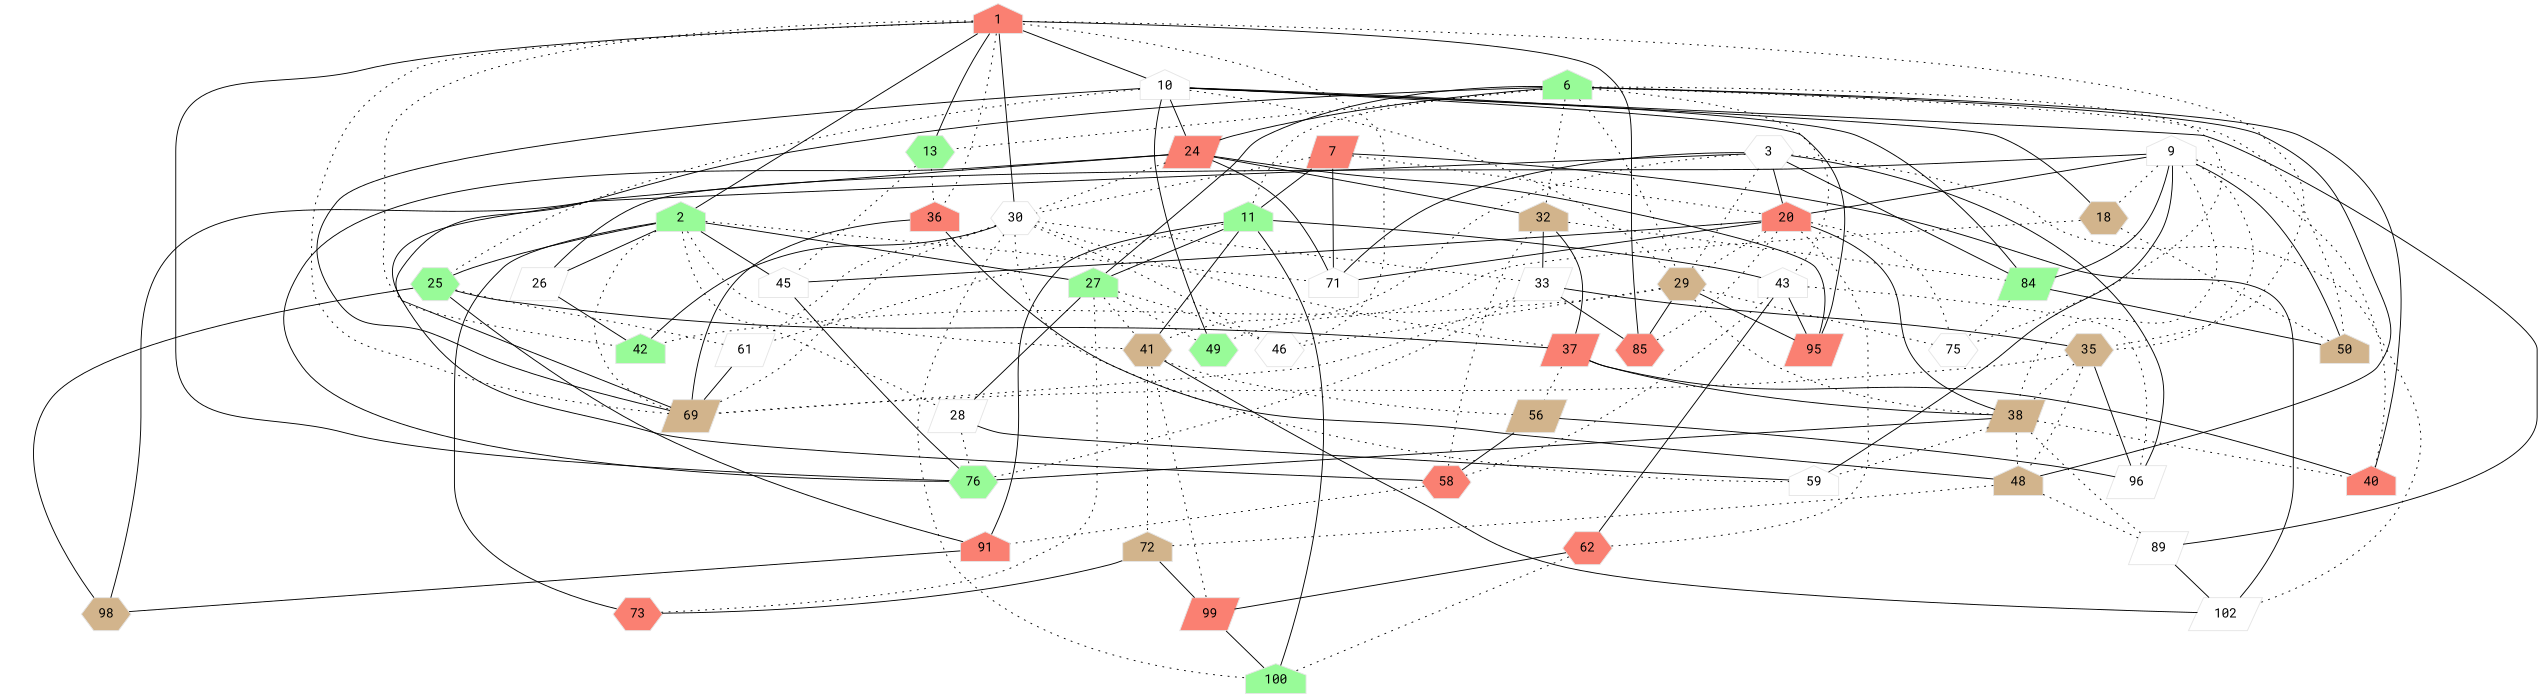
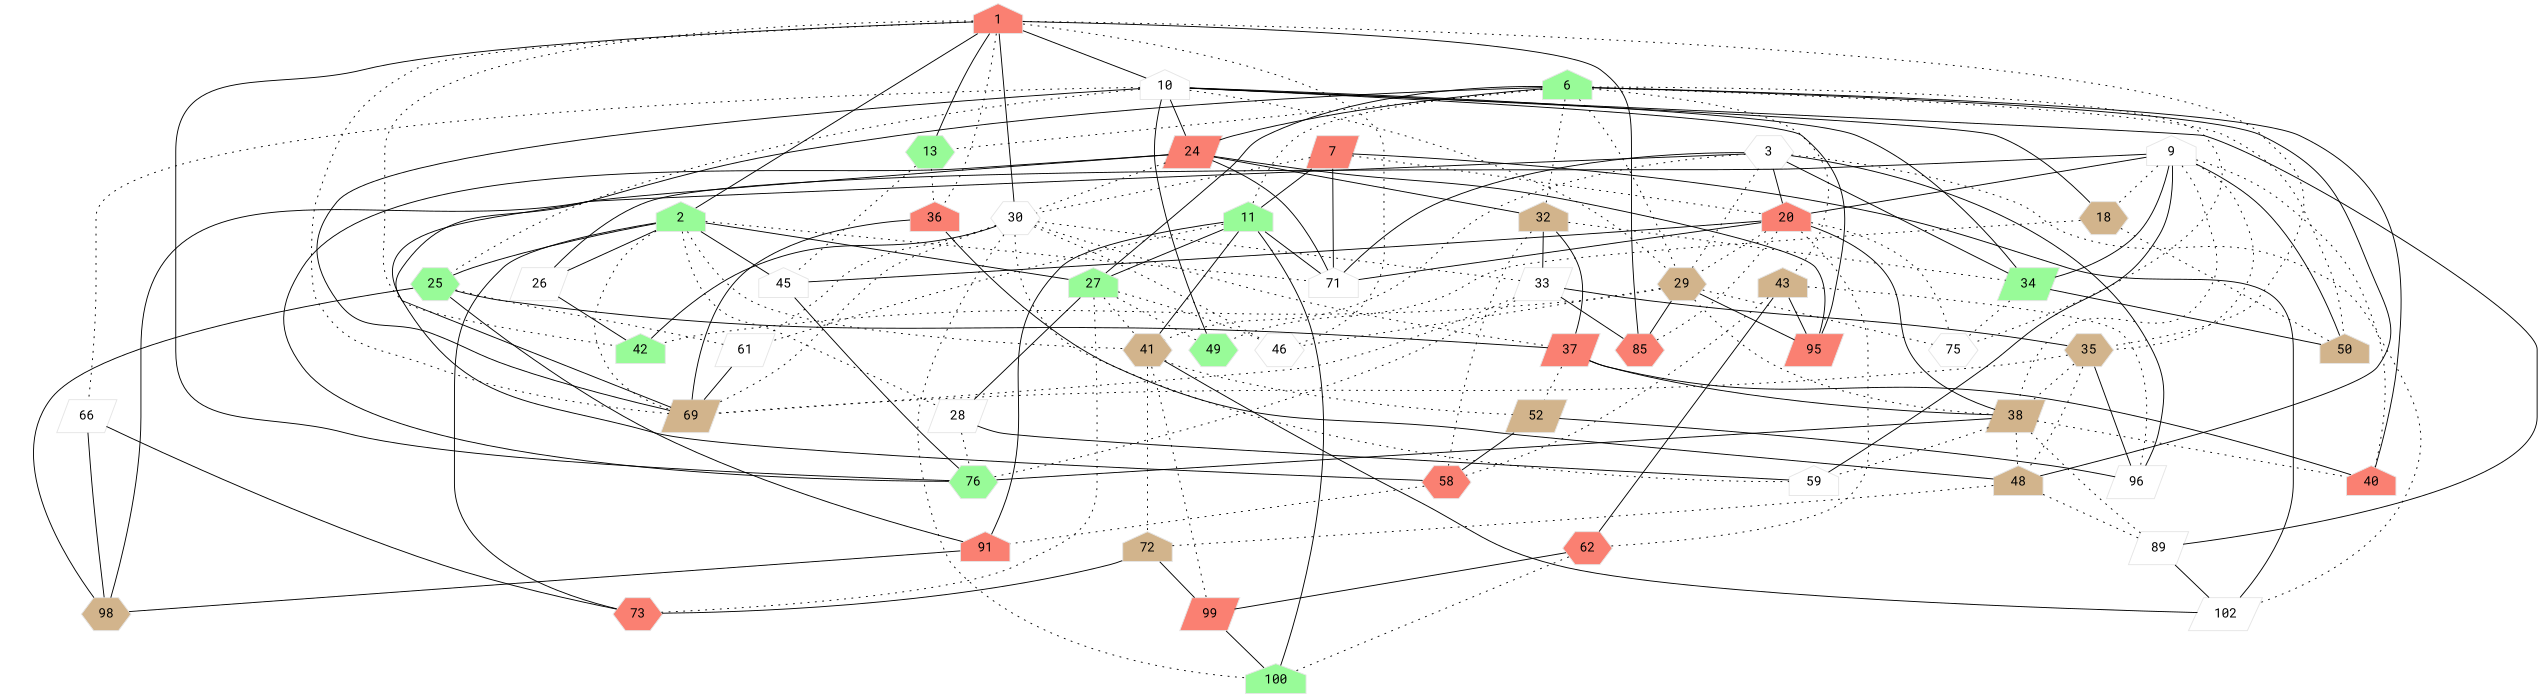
(1555, 246) -> (1283, 245)
(1783, 284) -> (1783, 284)
(2028, 284) -> (2028, 284)
none -> (87, 416)
(1536, 416) -> (1536, 416)
